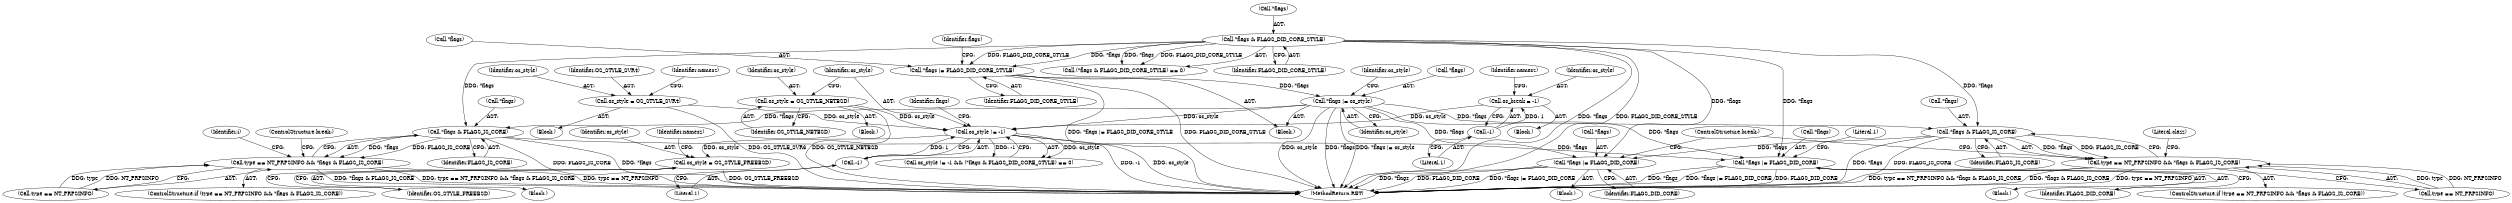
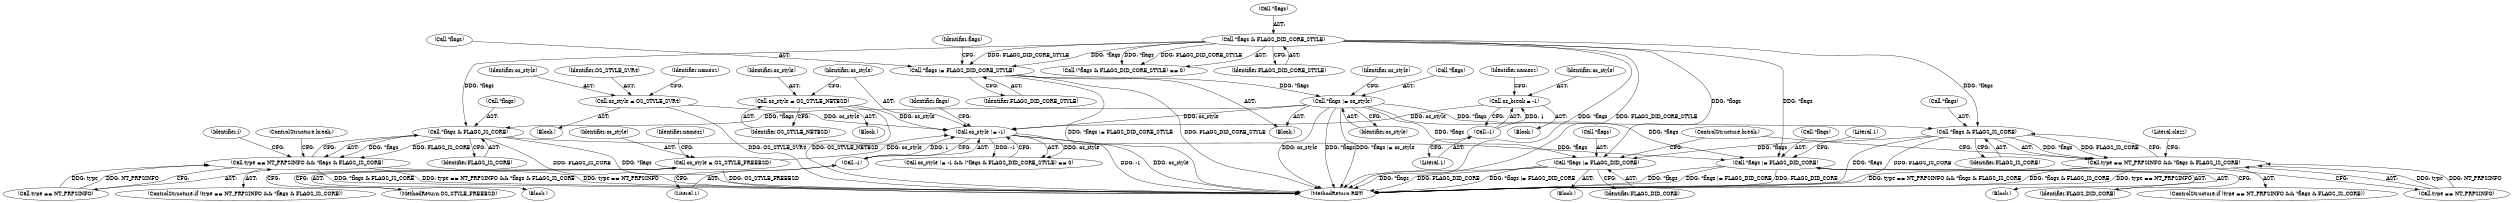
(820, 139) -> (864, 153)
(777, 148) -> (777, 148)
(449, 194) -> (449, 194)
